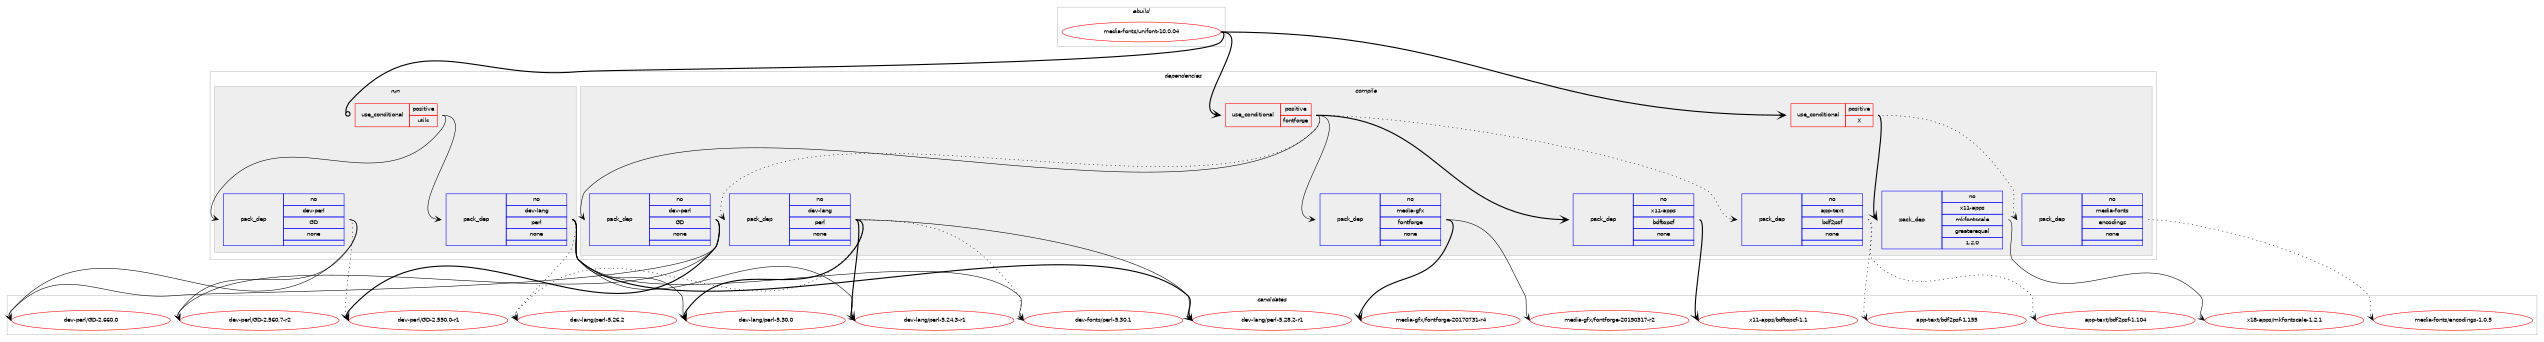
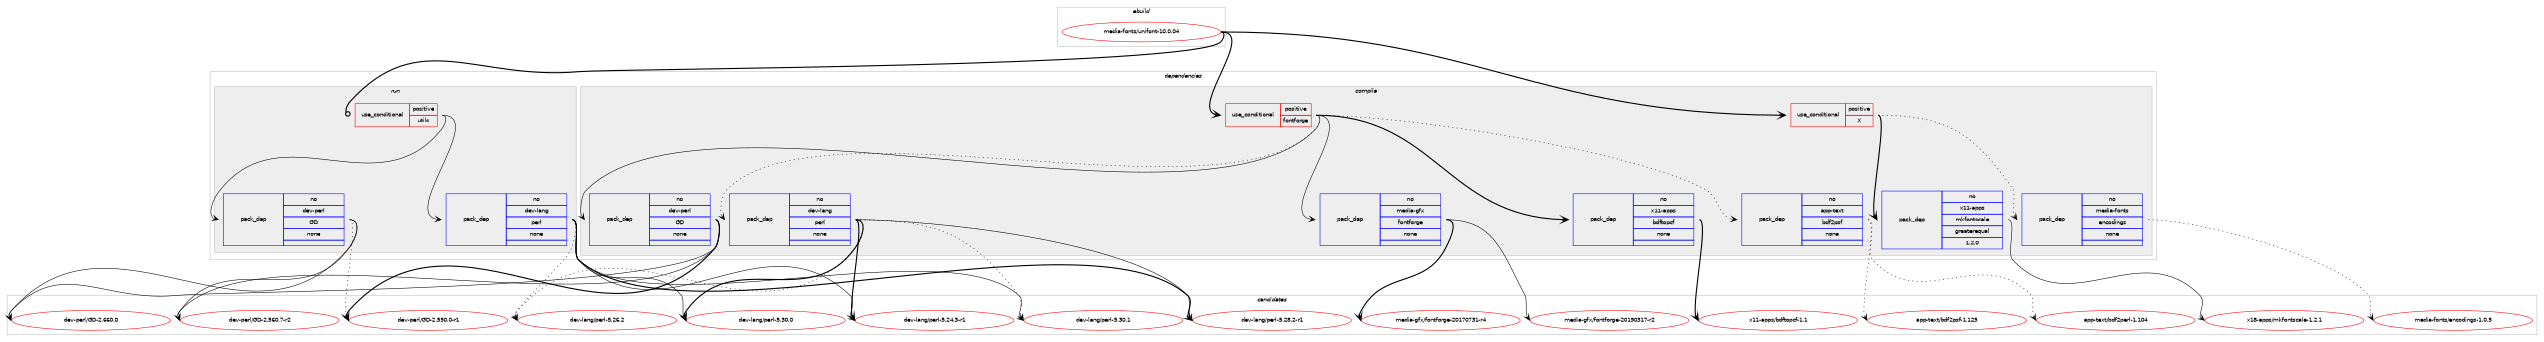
(1103, 320) -> (1103, 320)
(1947, 320) -> (1947, 320)
(2116, 320) -> (2116, 320)
